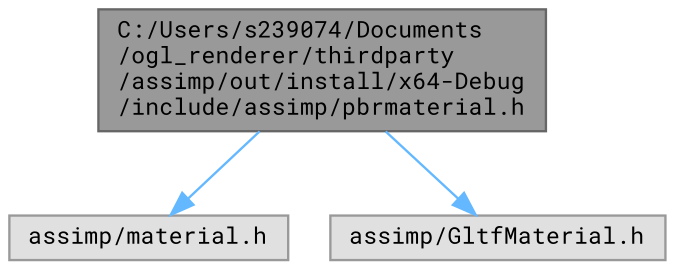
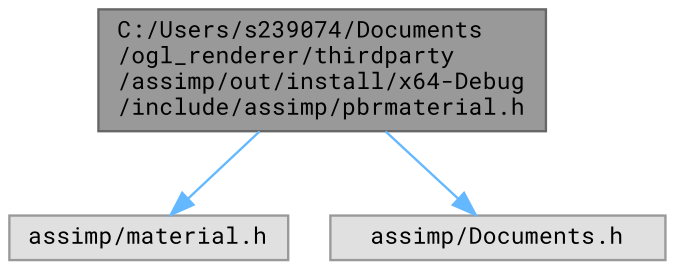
(498, 238) -> (498, 238)
